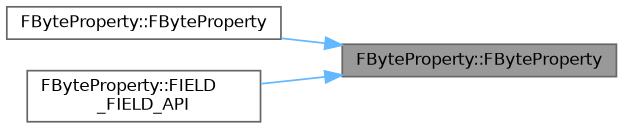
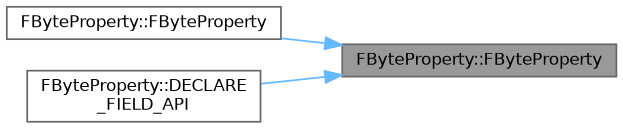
(144, 96) -> (144, 96)
